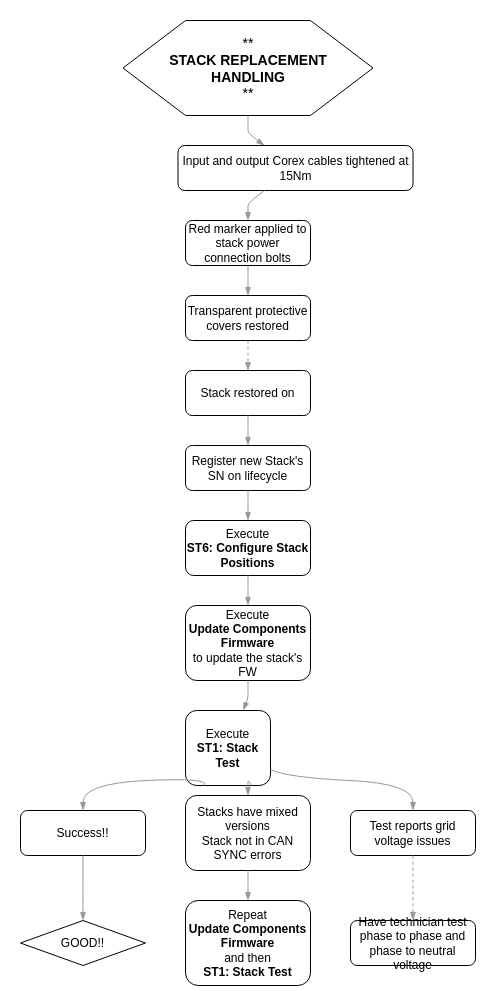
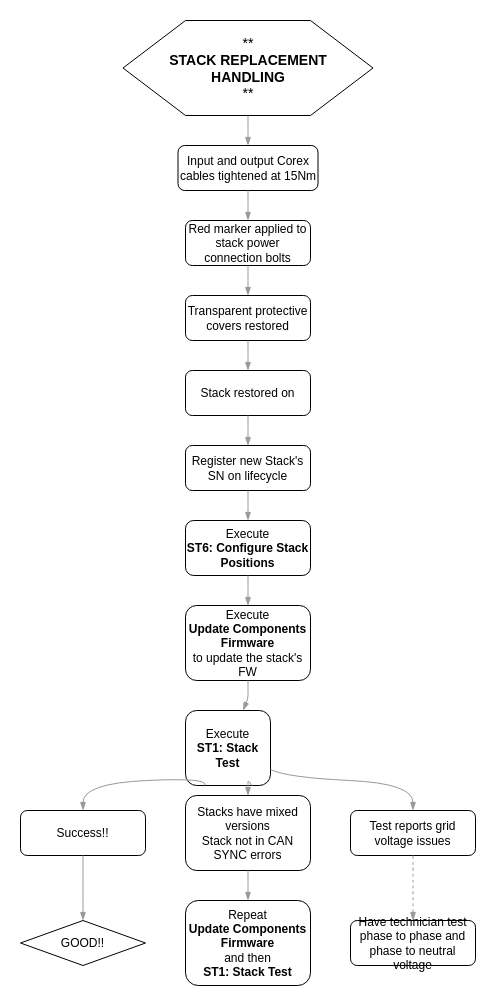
(296, 168) -> (248, 168)
(248, 355) -> (248, 355)
